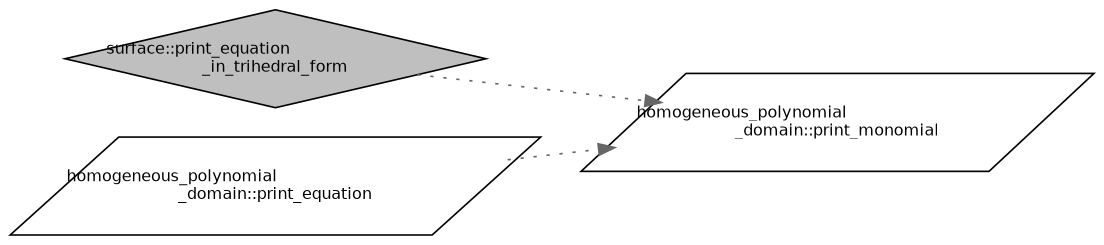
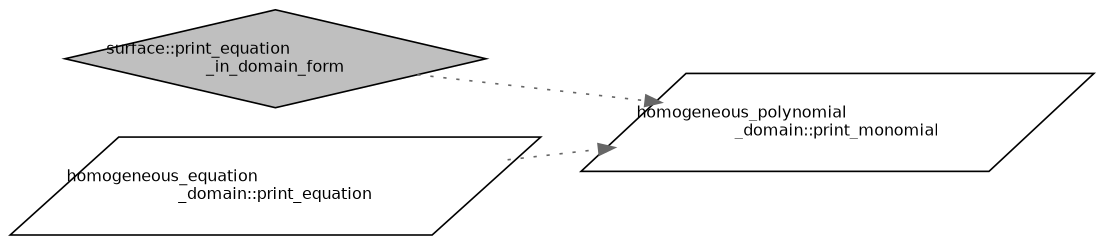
(275, 59) -> (275, 59)
(275, 186) -> (275, 186)
